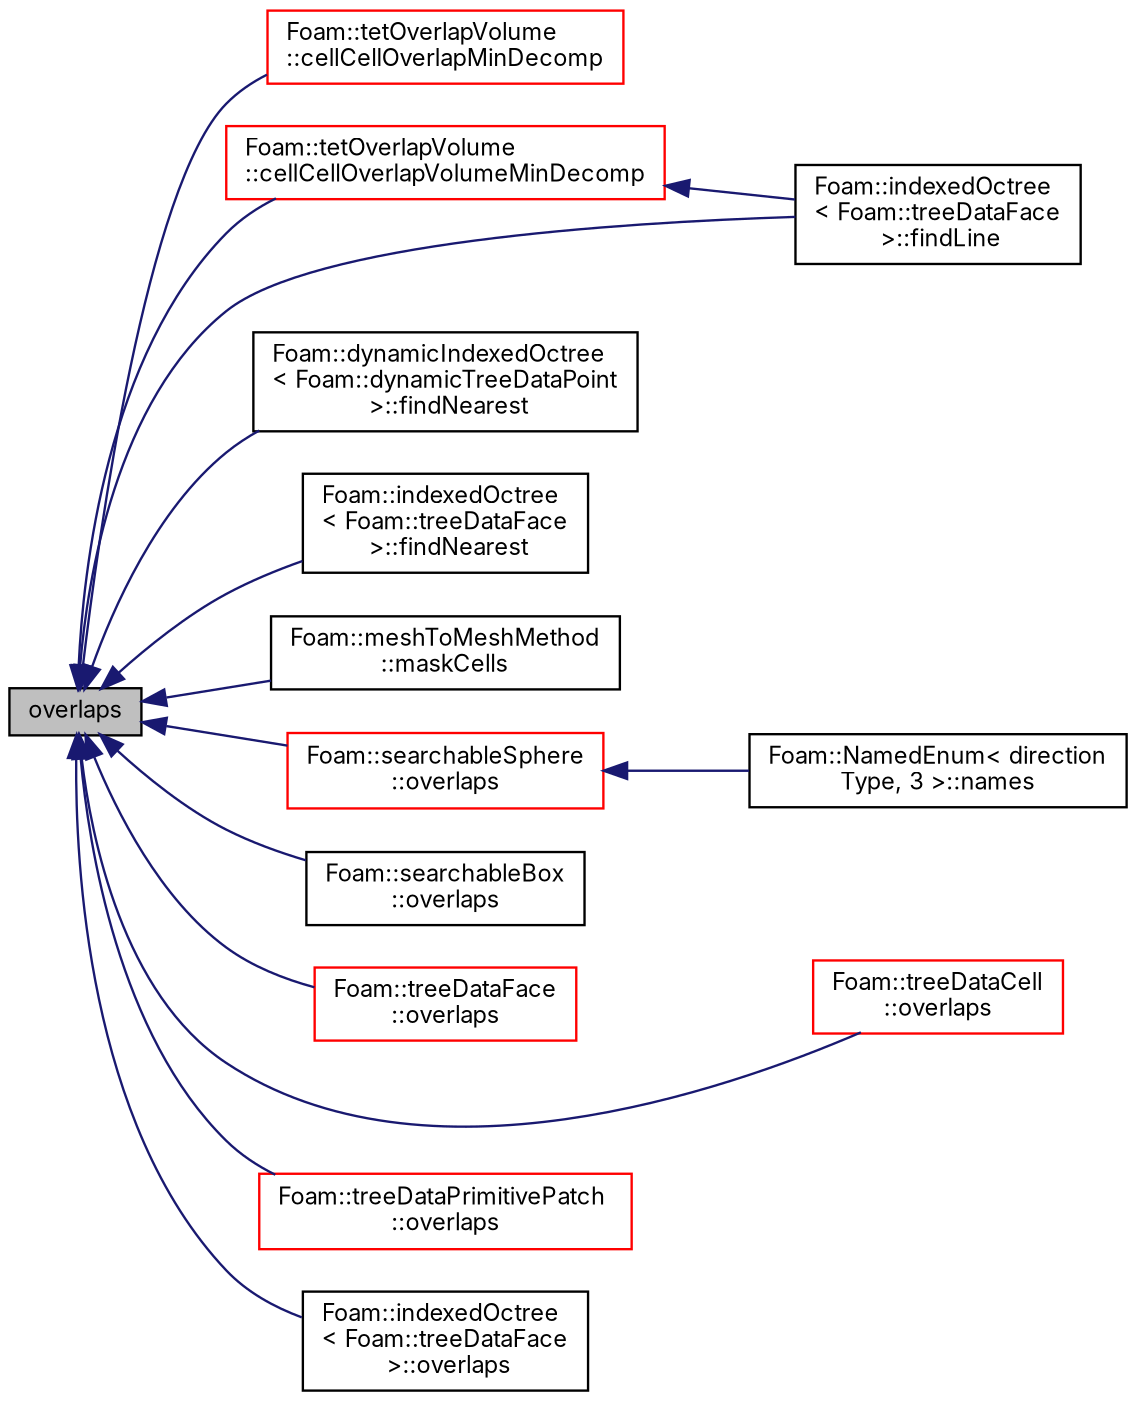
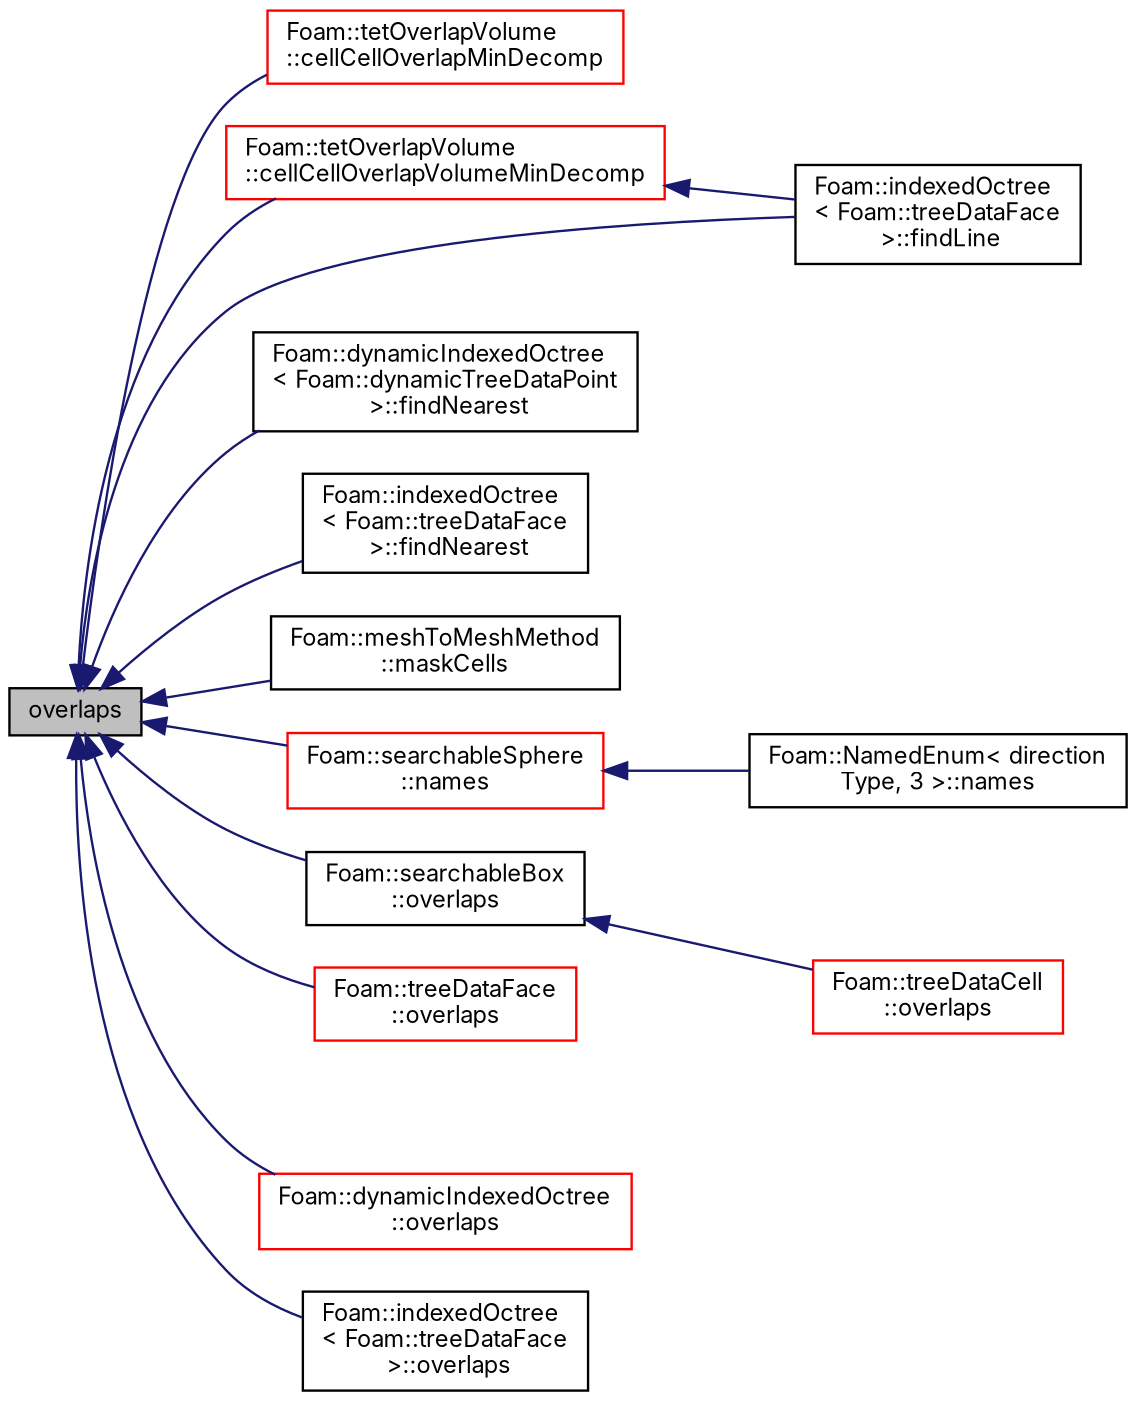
(445, 771) -> (445, 771)
(372, 1118) -> (710, 947)
(445, 1211) -> (445, 1211)
